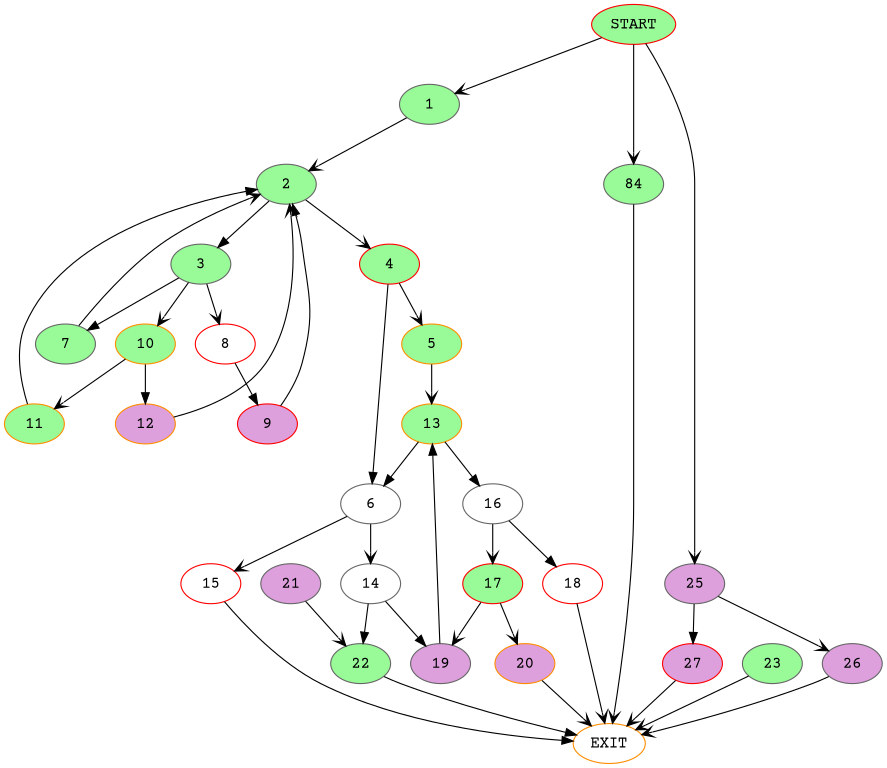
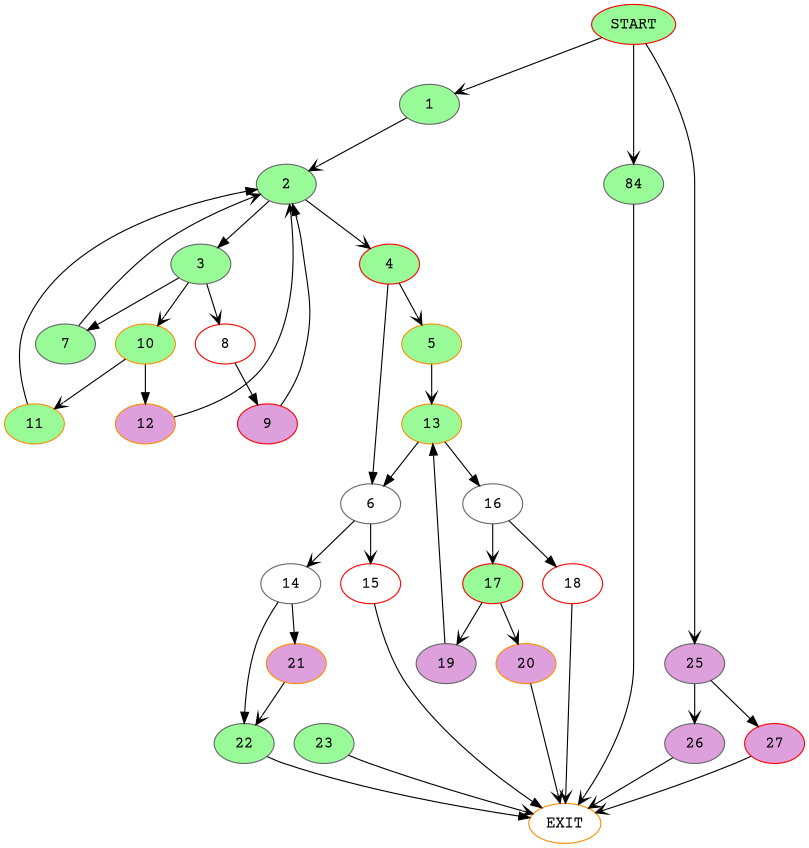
(291, 584) -> (296, 664)
(402, 619) -> (293, 618)
